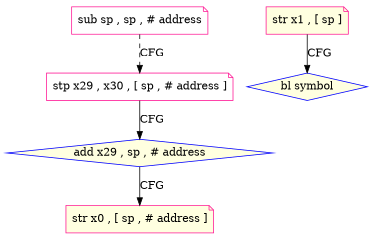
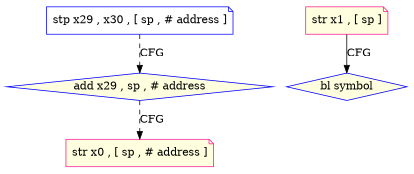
(140, 21) -> none
(140, 87) -> (140, 21)
(140, 116) -> (140, 50)
(140, 182) -> (140, 116)
